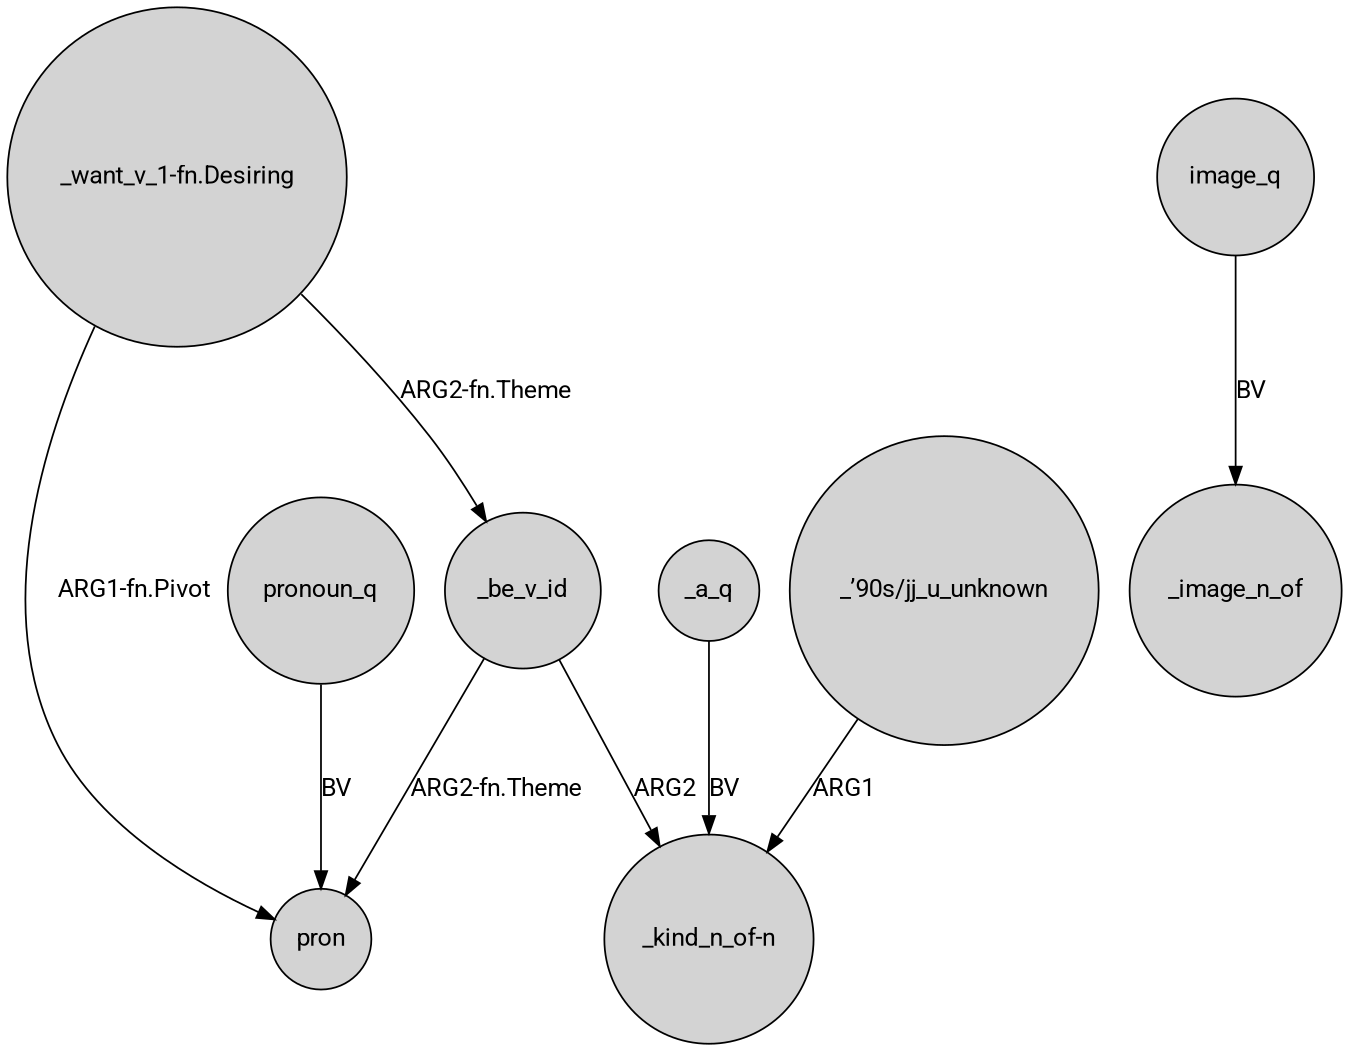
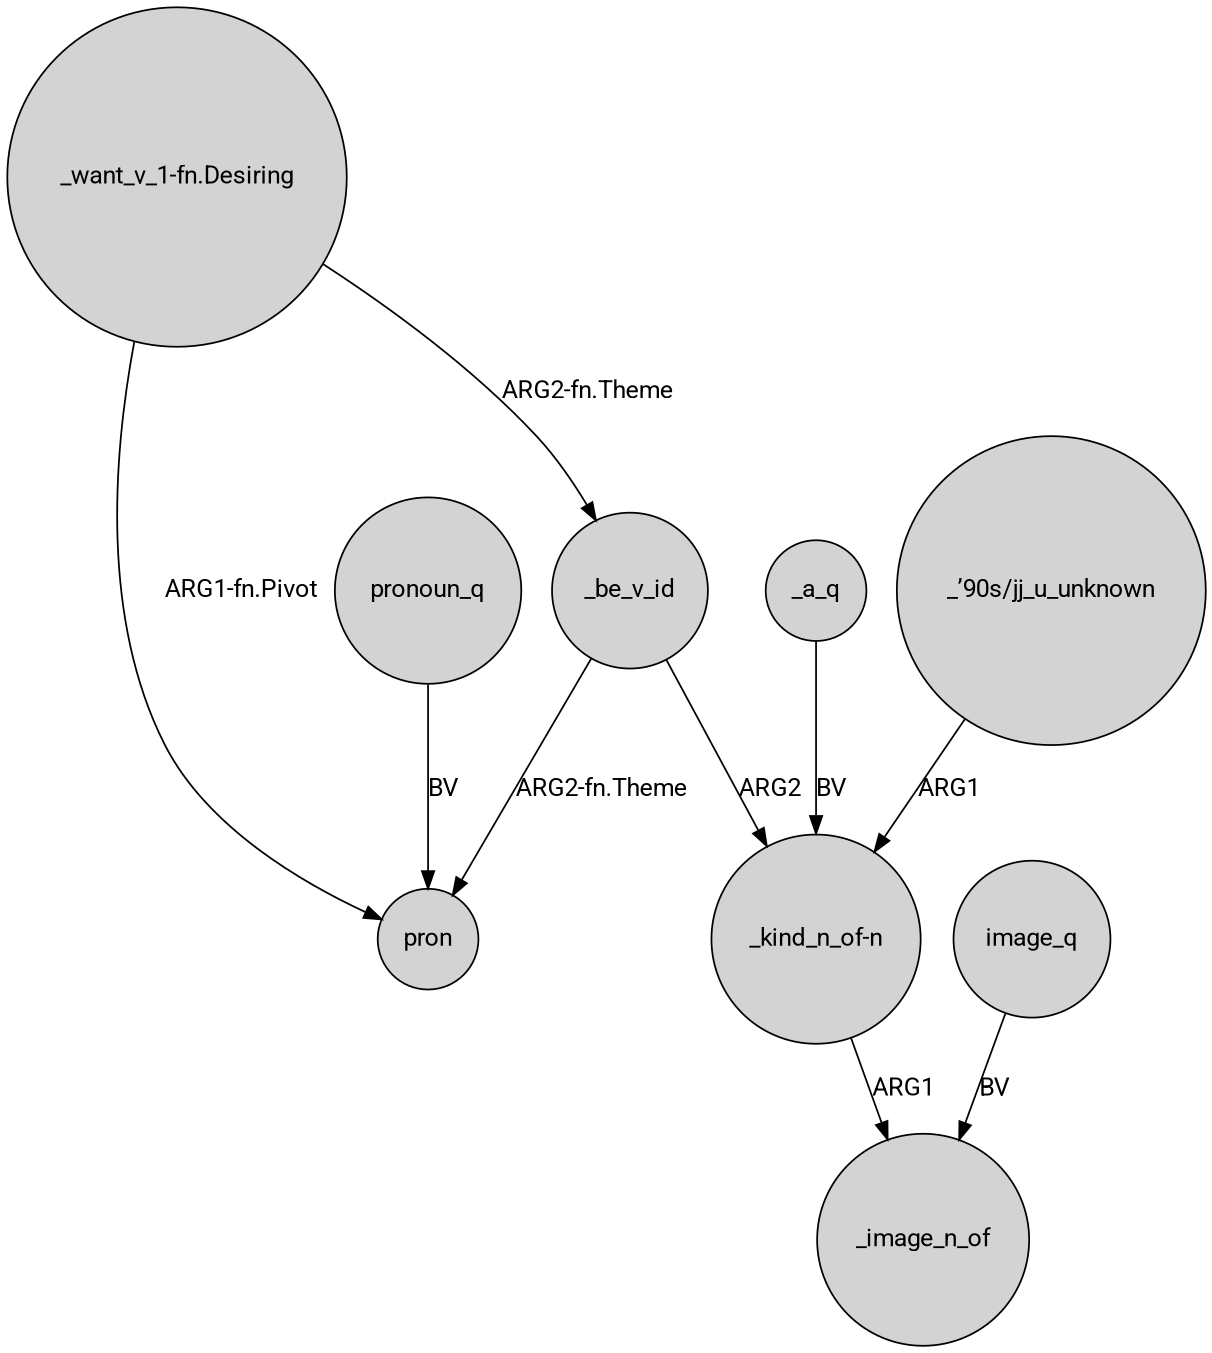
none -> (866, 1080)
